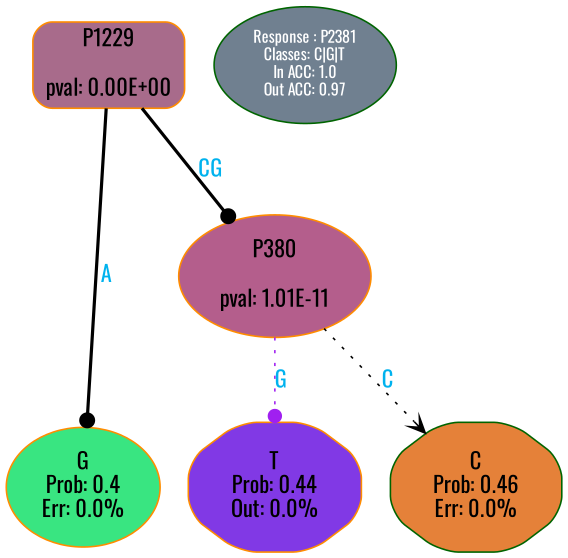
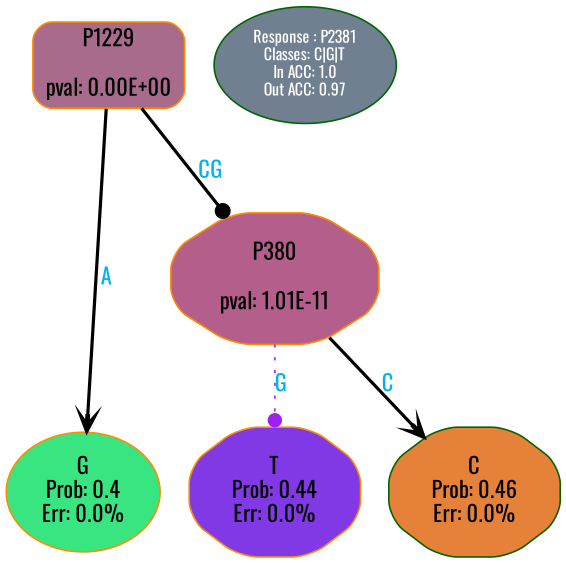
(97, 261) -> (97, 262)
(275, 276) -> (275, 279)
(369, 375) -> (371, 382)
(275, 487) -> (275, 492)
